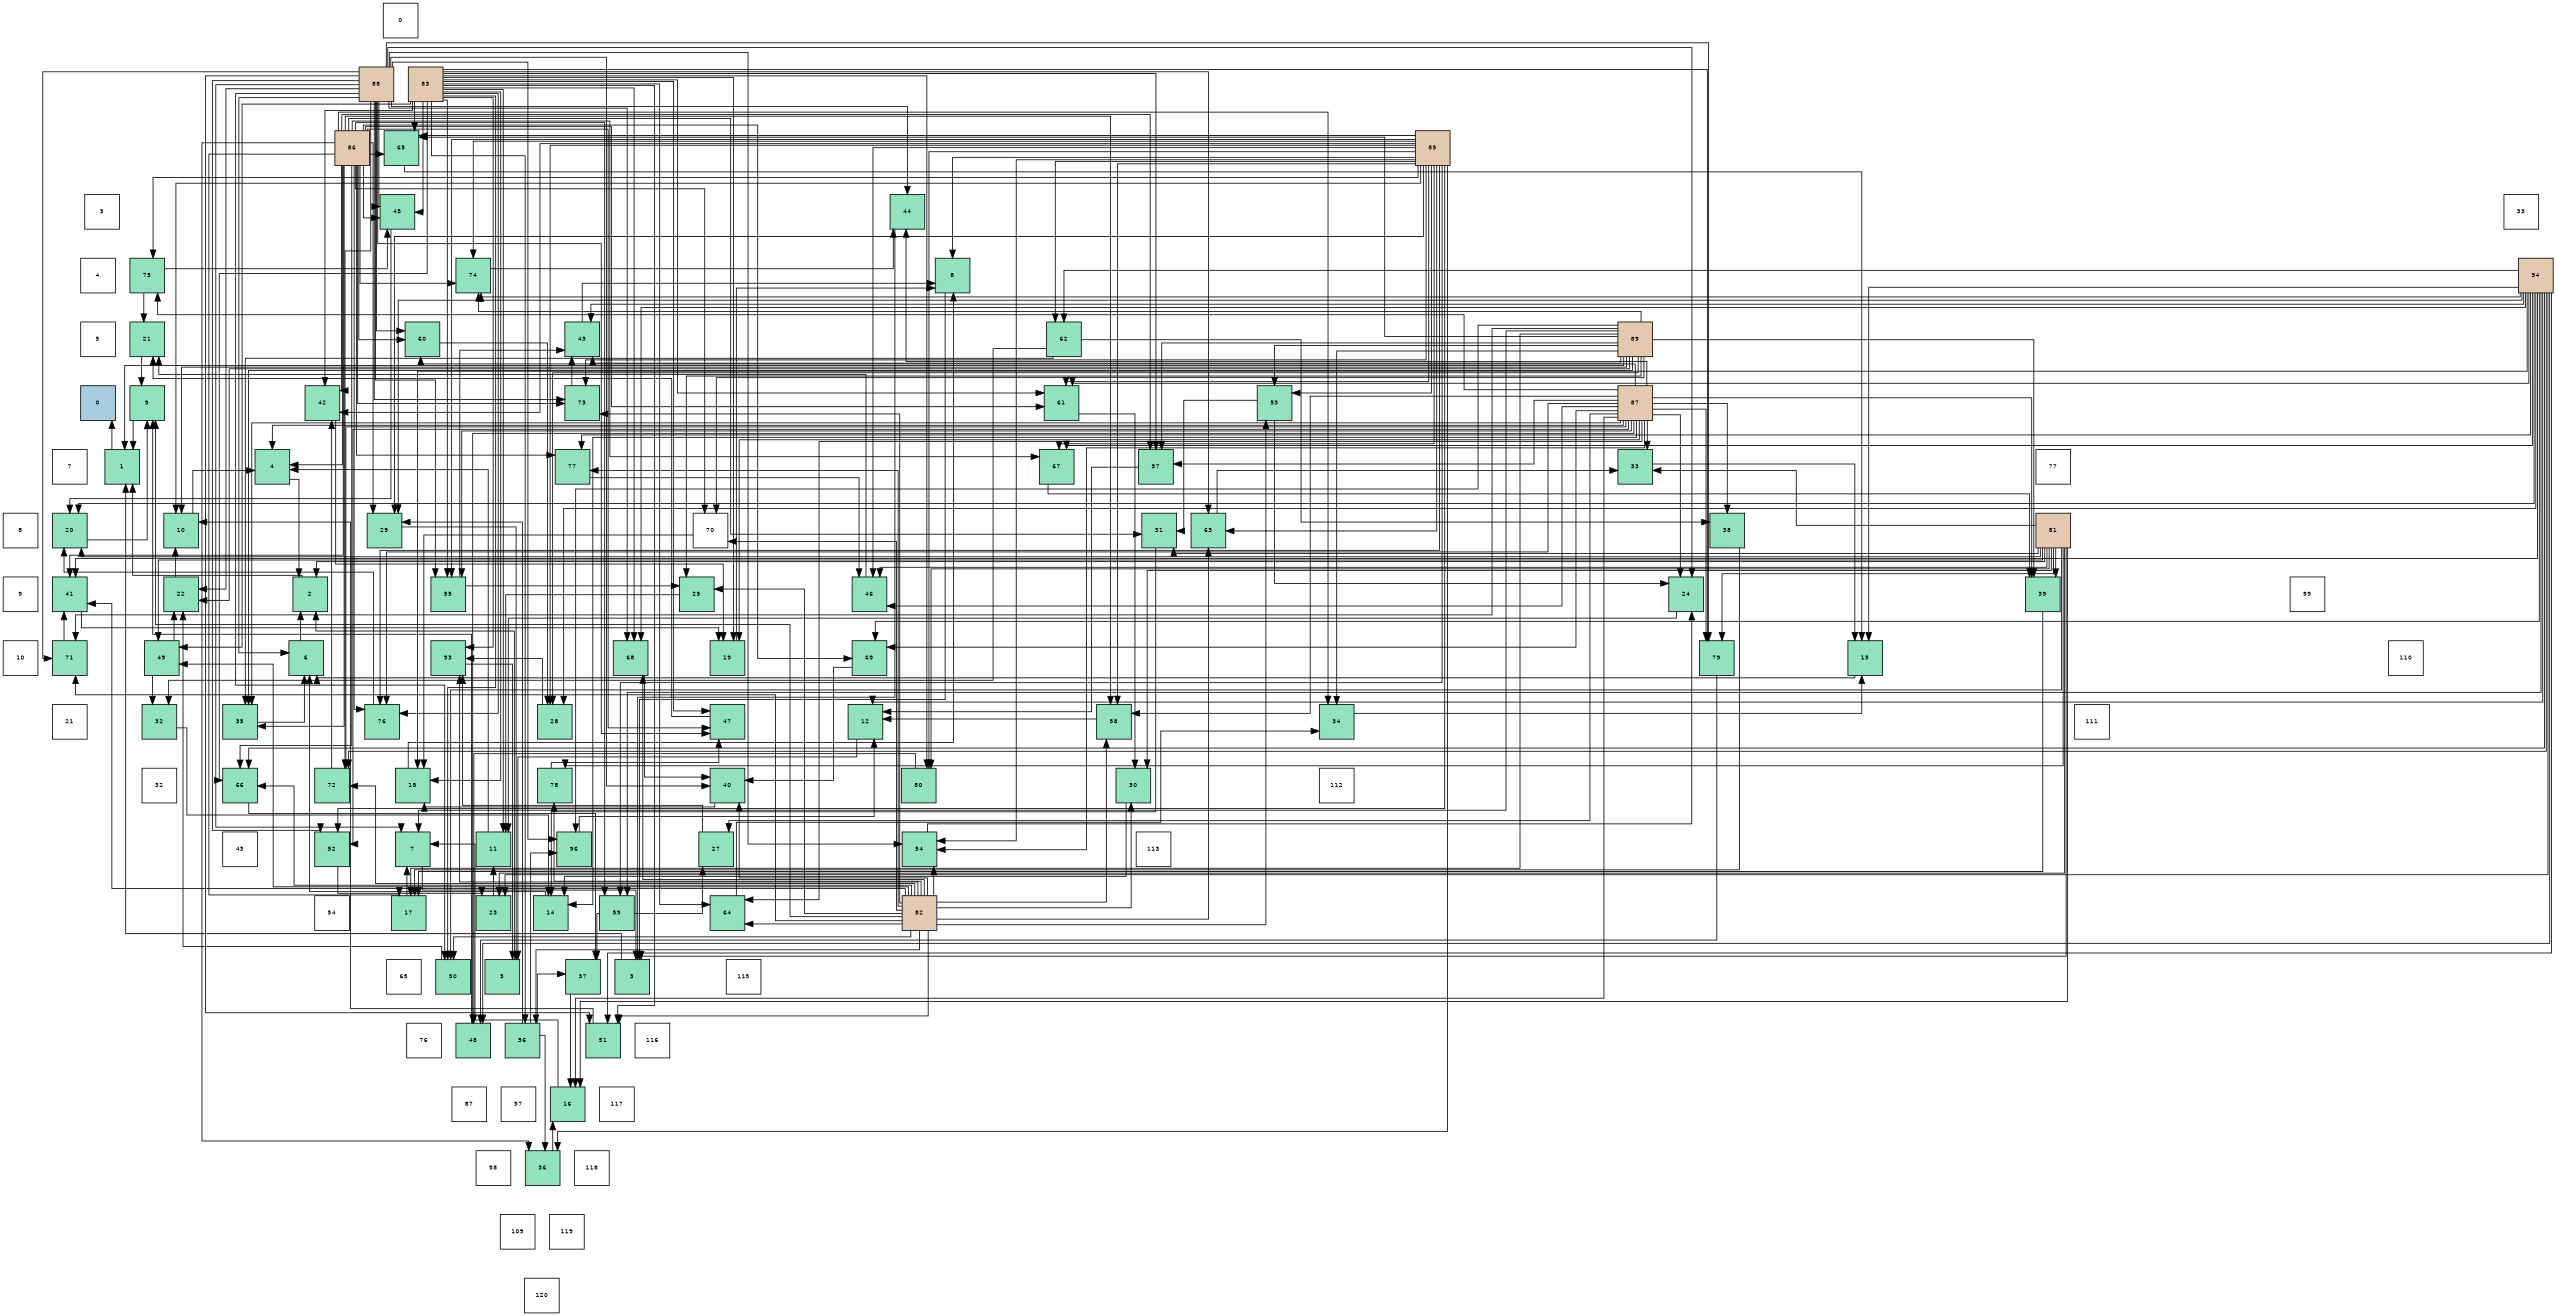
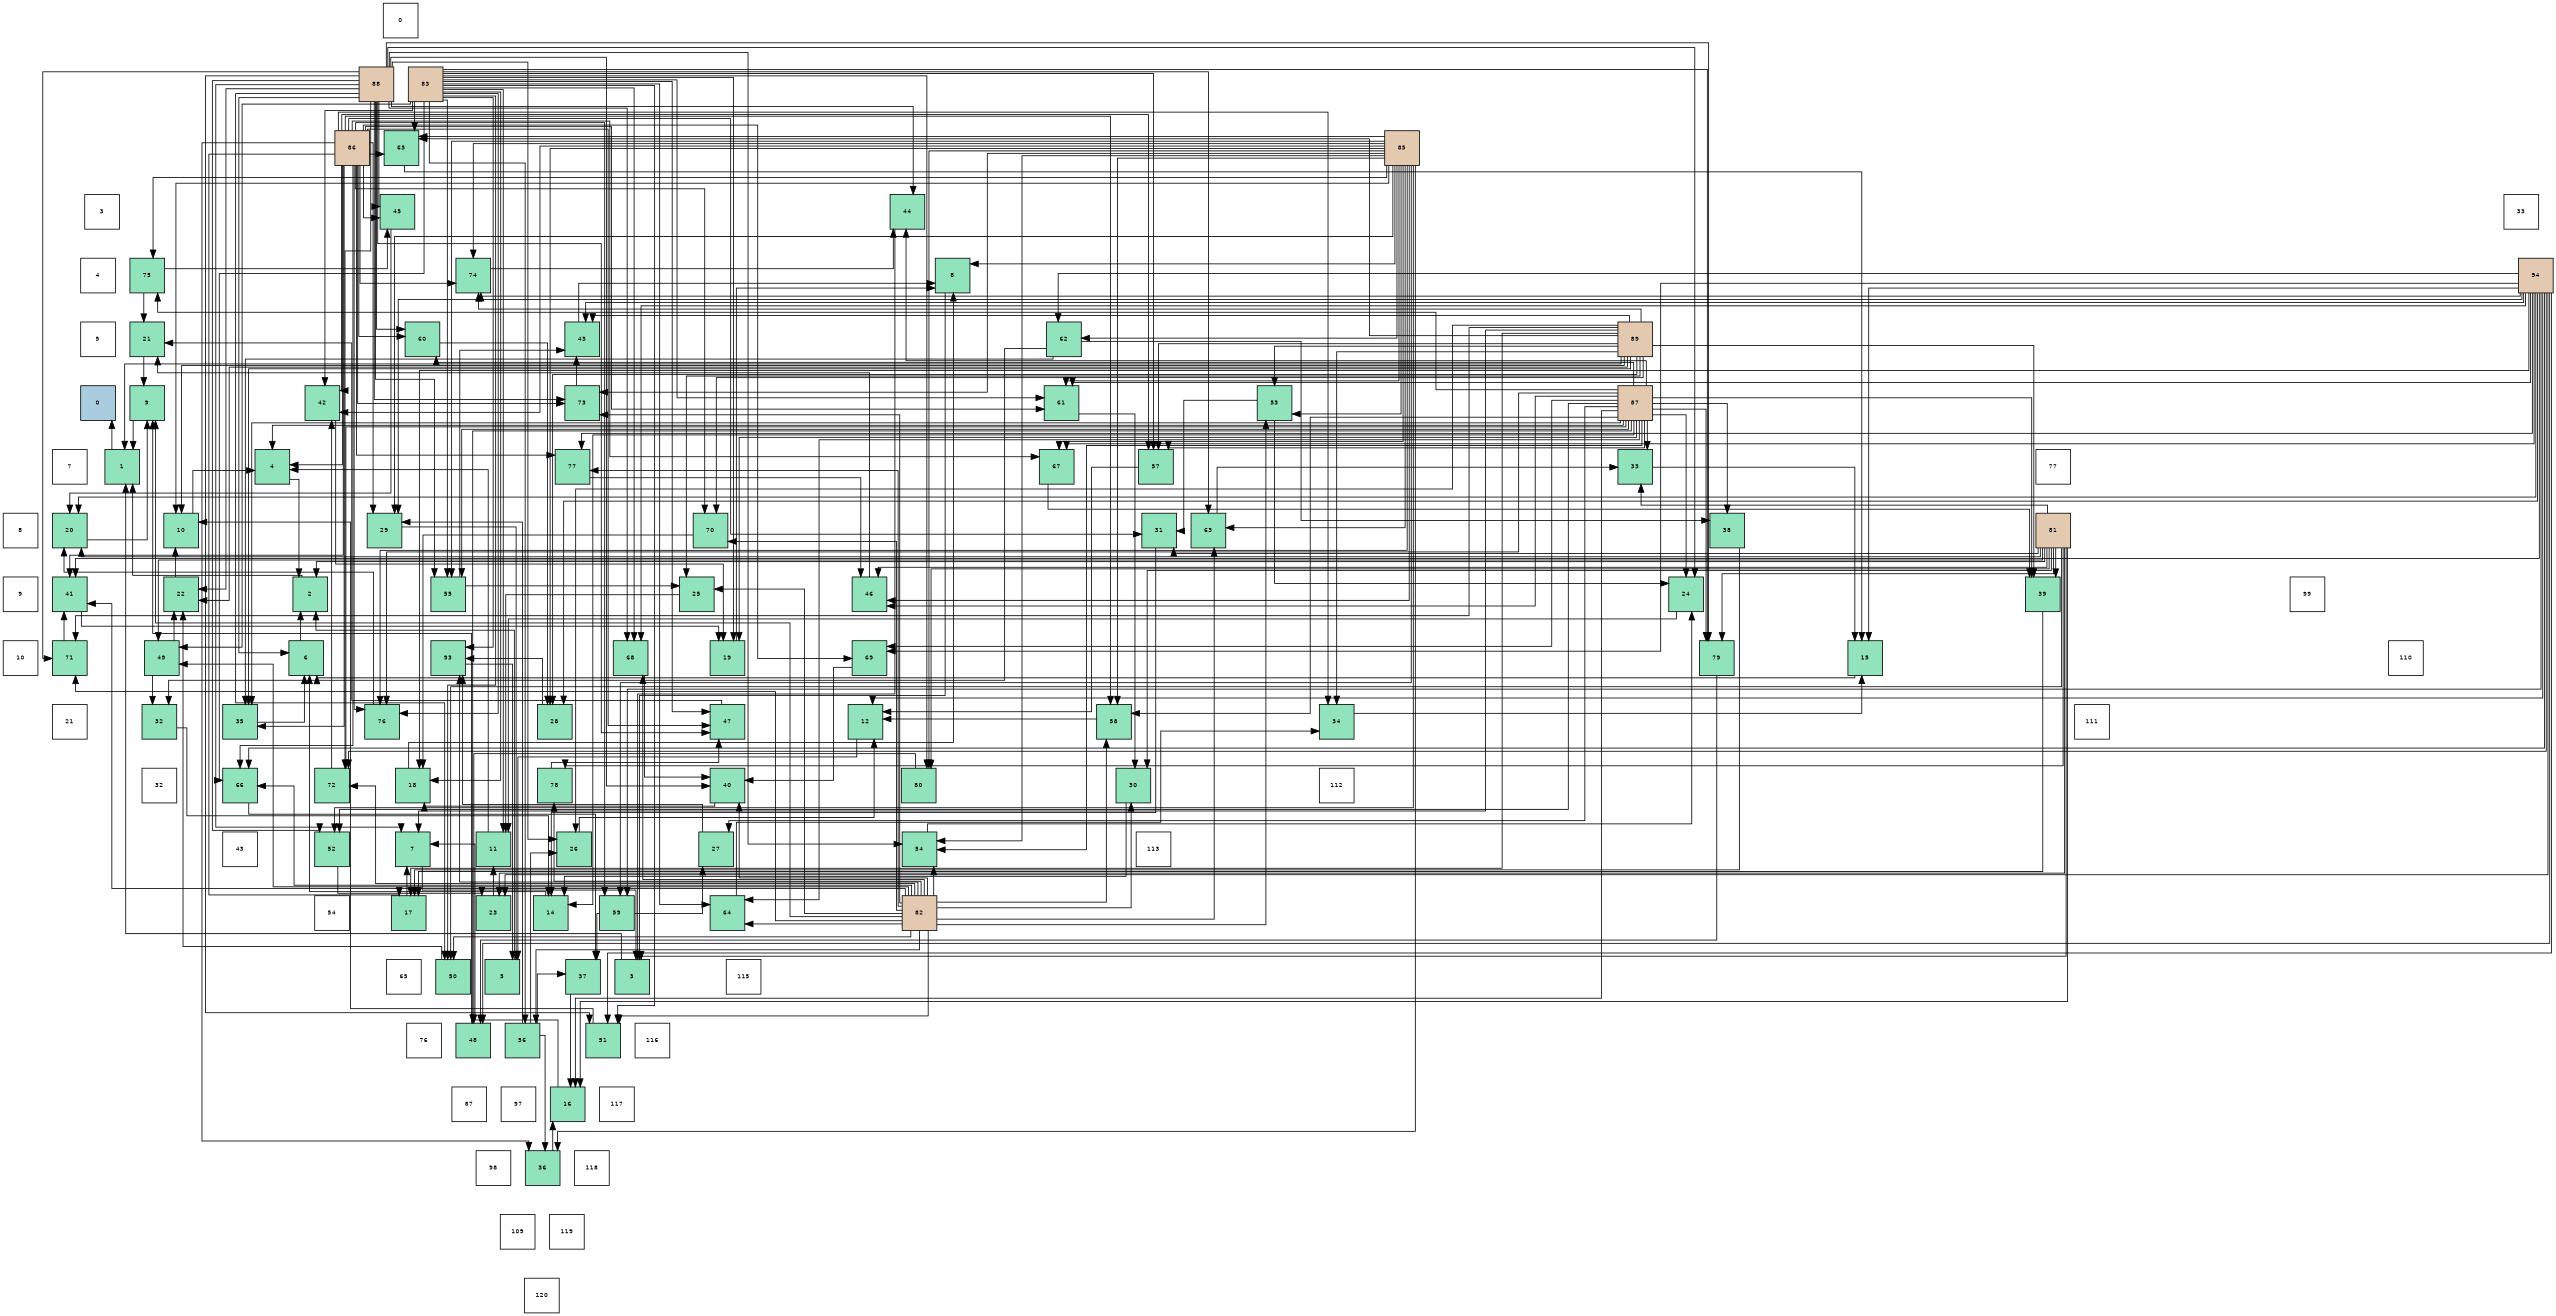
(423, 157) -> none
(711, 531) -> (711, 531)
(574, 849) -> (574, 849)
